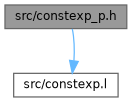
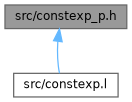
(74, 45) -> (58, 57)
